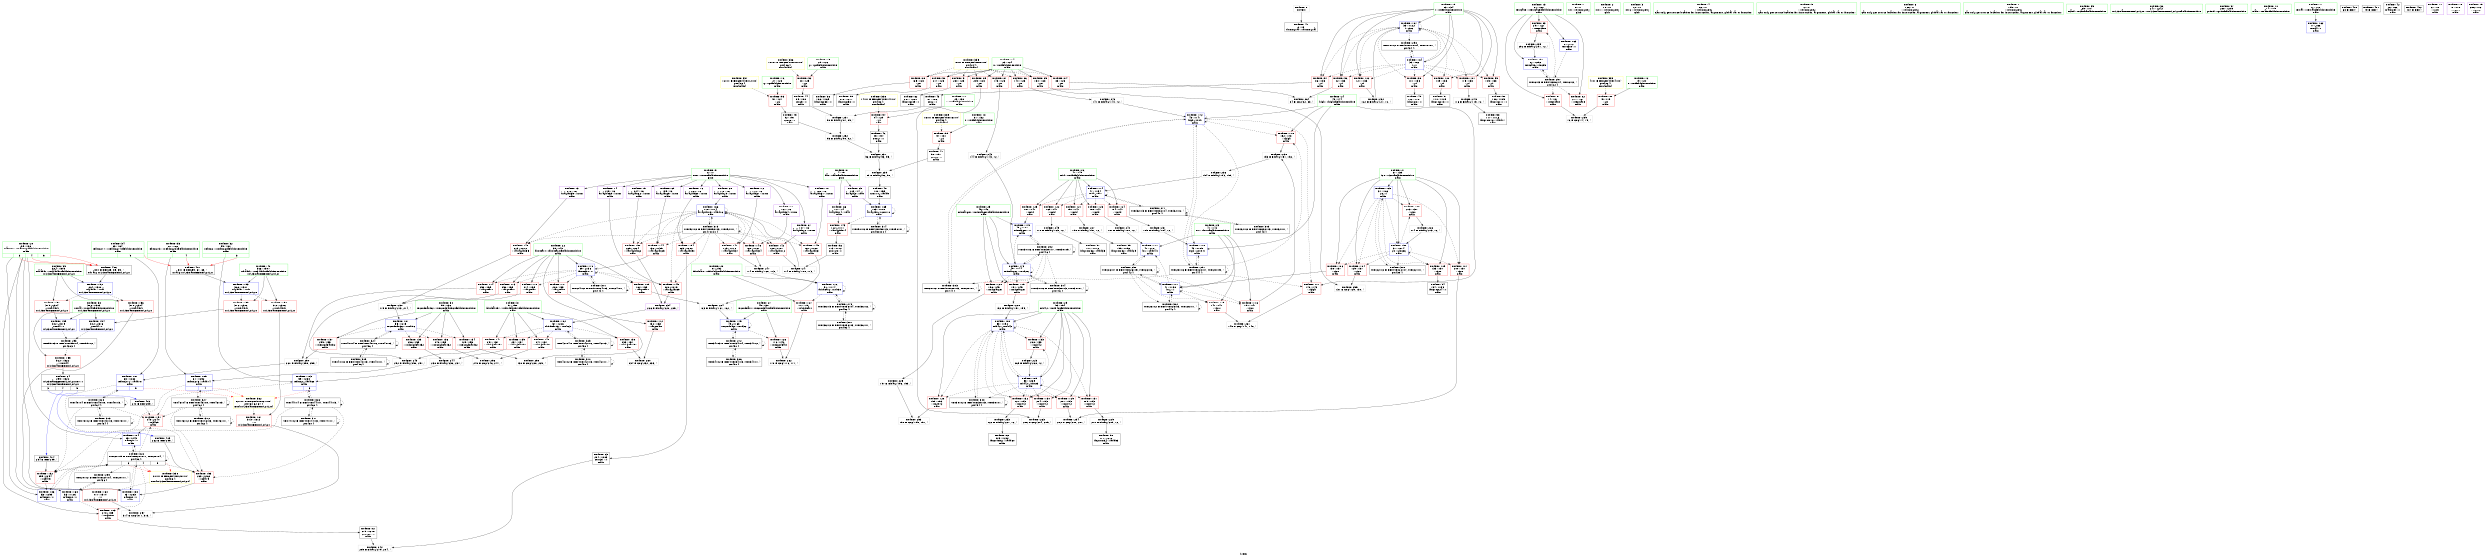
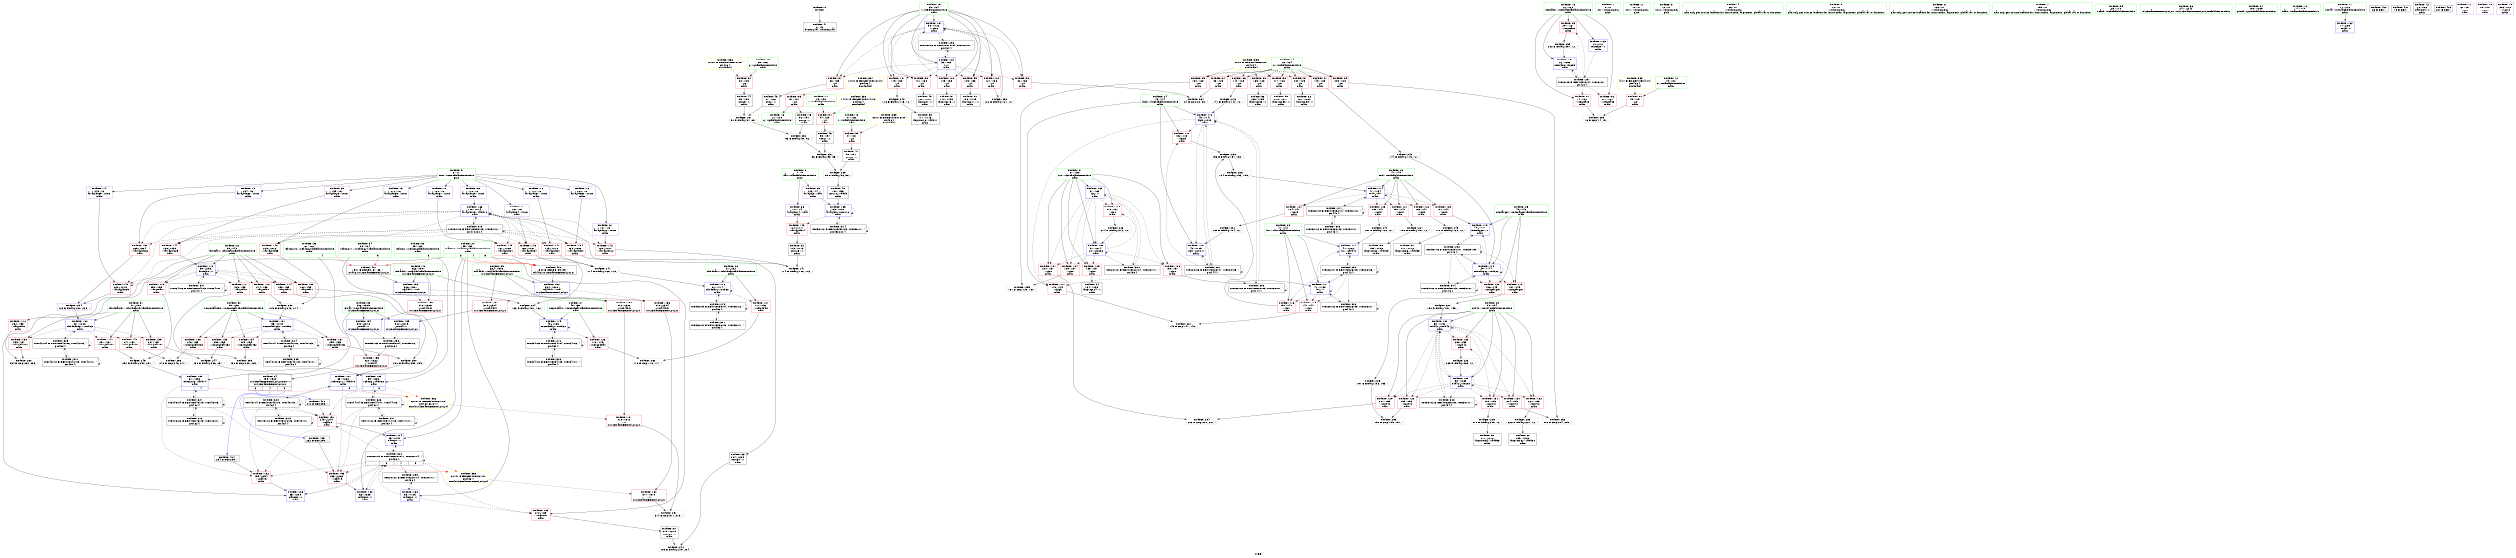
(778, 90) -> (786, 109)
